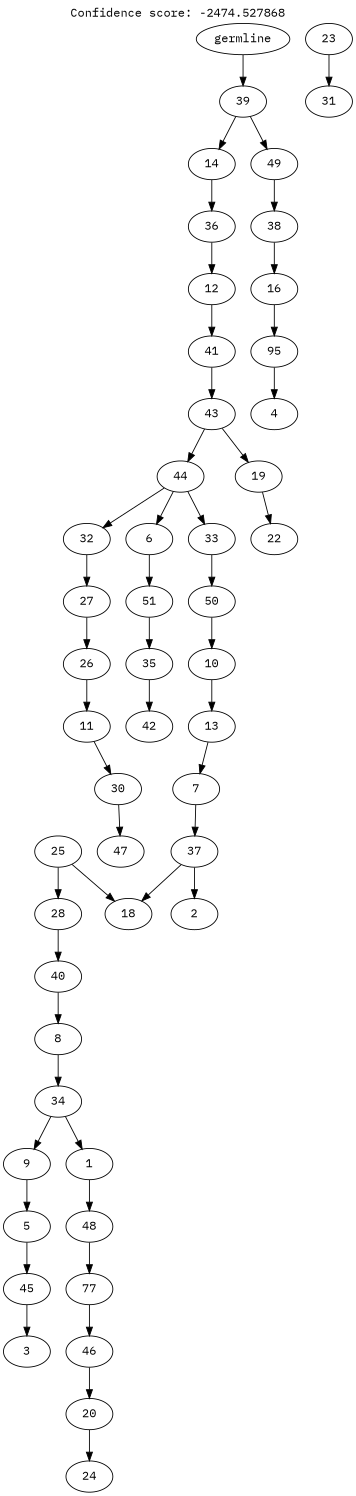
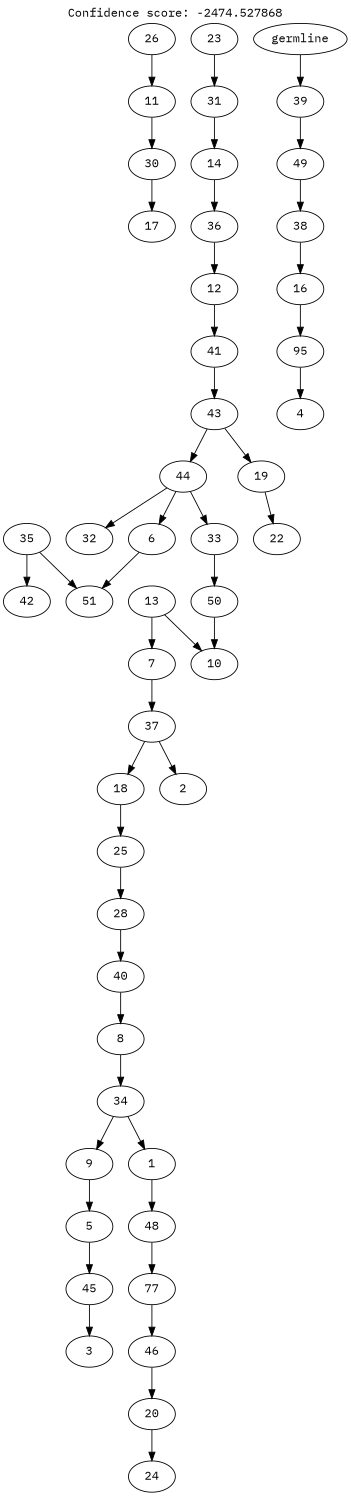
(229, 129) -> (214, 129)
(87, 602) -> none
(149, 629) -> (55, 567)
(212, 691) -> (180, 630)
(121, 852) -> (152, 227)
(90, 880) -> (121, 816)
